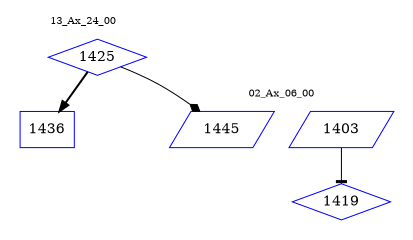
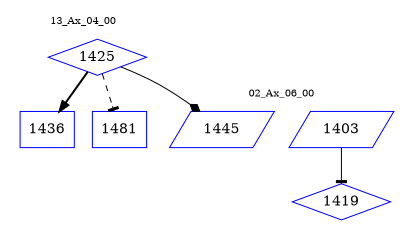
(83, 22) -> (83, 22)
none -> (119, 130)
